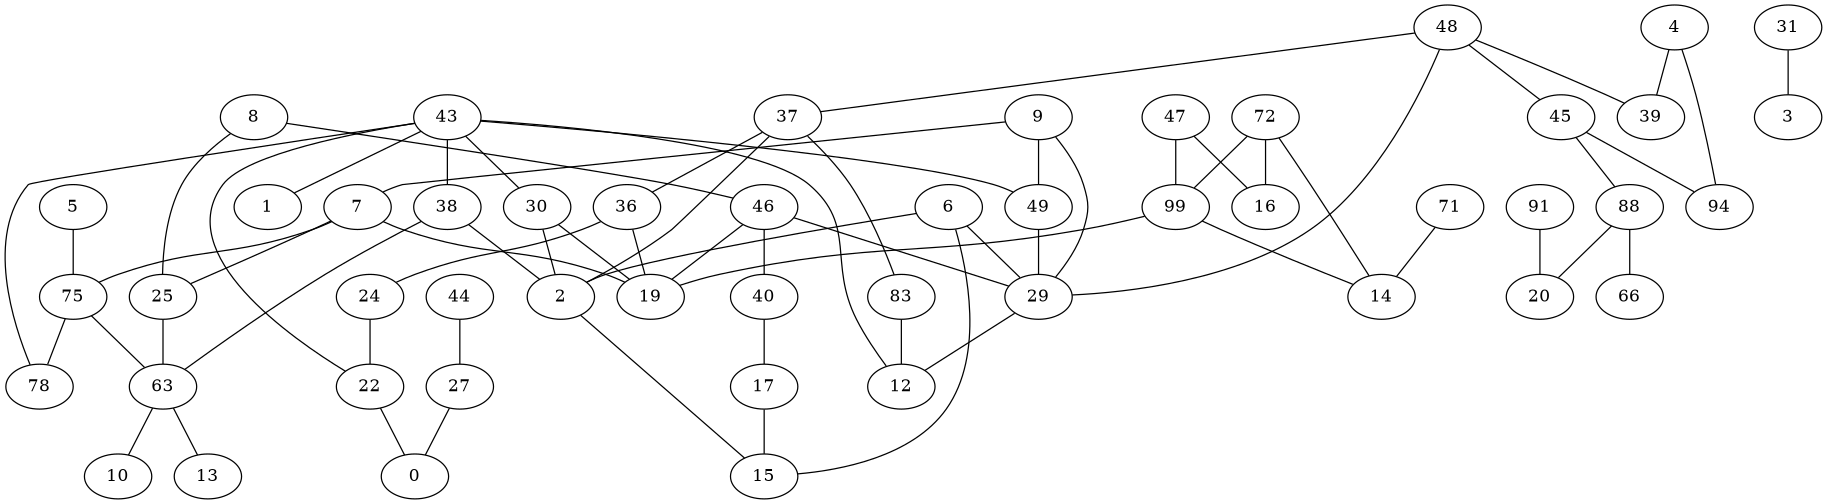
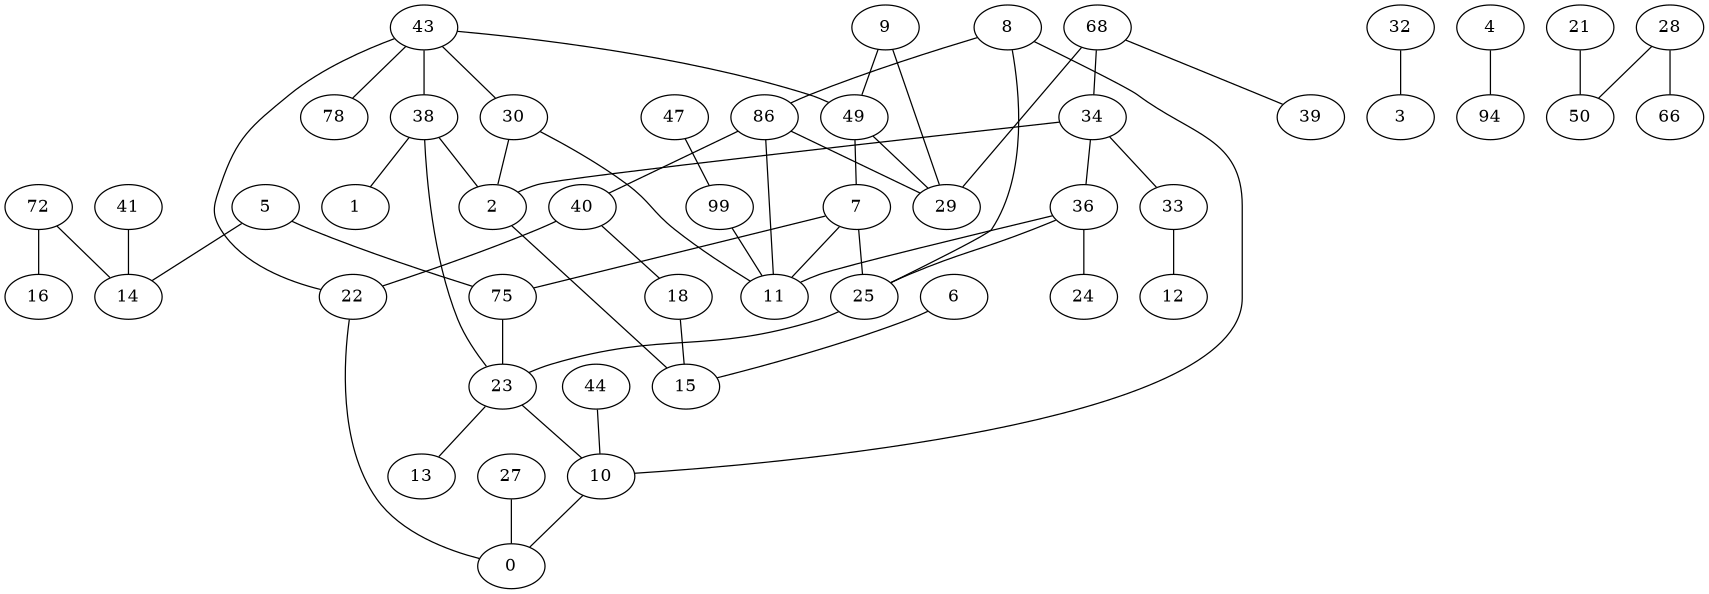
(1448, 27) -> (1098, 27)
(1788, 27) -> (1401, 27)
(1663, 72) -> none
(788, 117) -> (1093, 117)
(1561, 117) -> none
(694, 154) -> (855, 153)
(1215, 157) -> none
(1226, 157) -> none
(358, 162) -> (390, 162)
(760, 162) -> none
(764, 207) -> (765, 117)
(1450, 207) -> (128, 207)
(1540, 207) -> (1580, 27)
(1630, 207) -> (1670, 27)
(750, 242) -> none
none -> (973, 251)
(994, 252) -> none
(1285, 257) -> (197, 252)
(651, 297) -> (775, 297)
(901, 297) -> (1174, 207)
(1540, 297) -> (1580, 117)
(979, 336) -> none
(56, 342) -> none
(370, 342) -> (470, 256)
(460, 342) -> (599, 432)
(163, 387) -> (503, 387)
(764, 387) -> (678, 297)
none -> (1139, 388)
none -> (556, 521)
